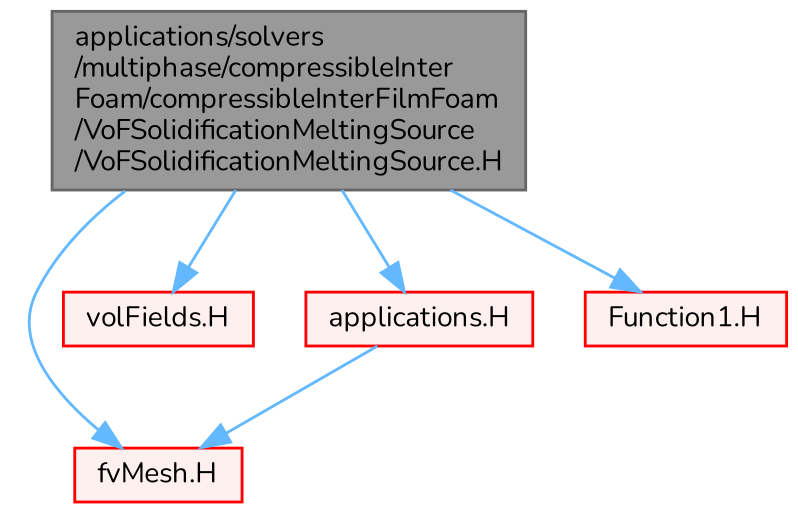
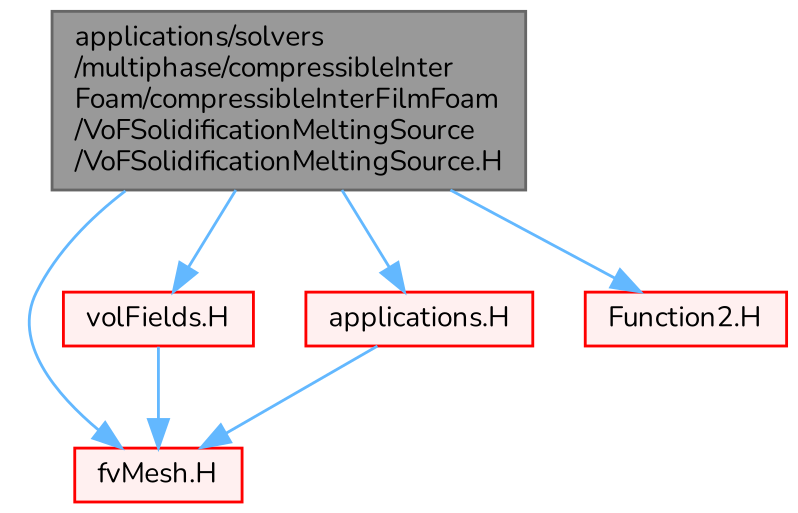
(686, 319) -> (686, 319)
none -> (158, 383)
